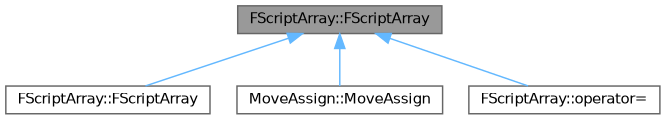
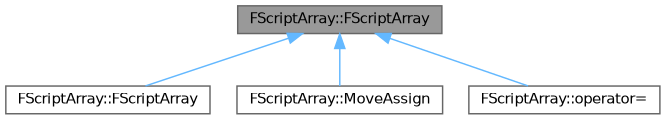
(340, 100) -> (340, 100)
